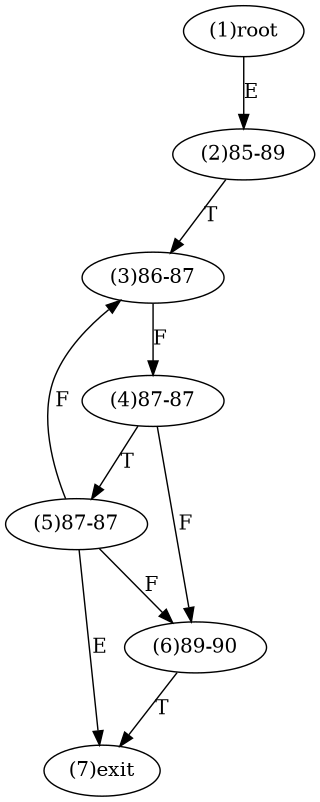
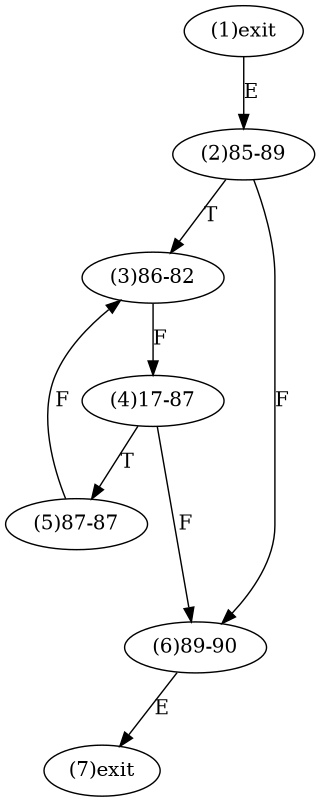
(244, 31) -> (244, 31)
(153, 278) -> (153, 278)
(153, 401) -> (153, 401)
(131, 581) -> (275, 401)
(89, 640) -> none
(162, 709) -> (162, 709)
